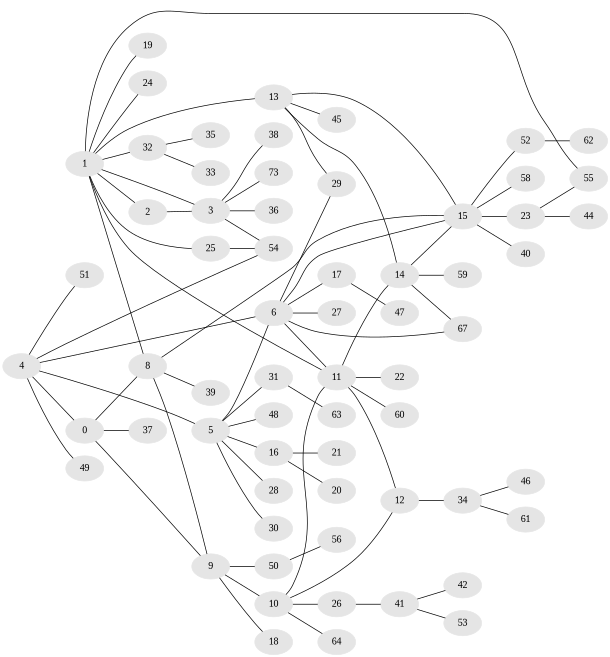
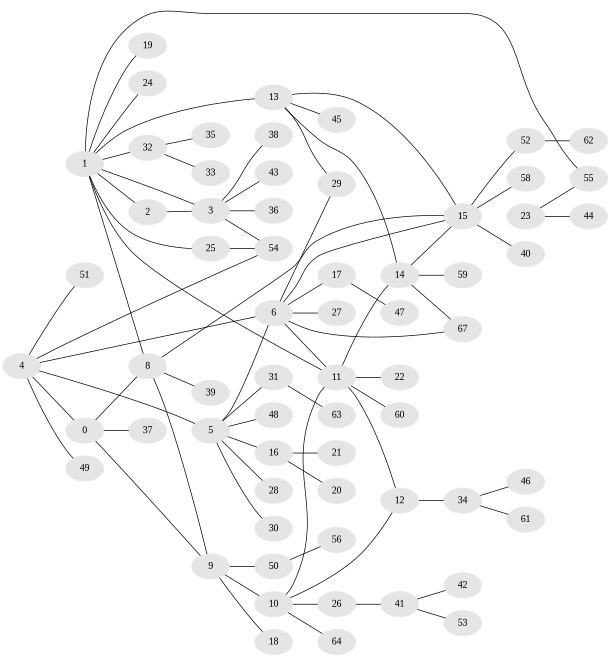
(274, 173) -> (274, 173)
(494, 216) -> none
